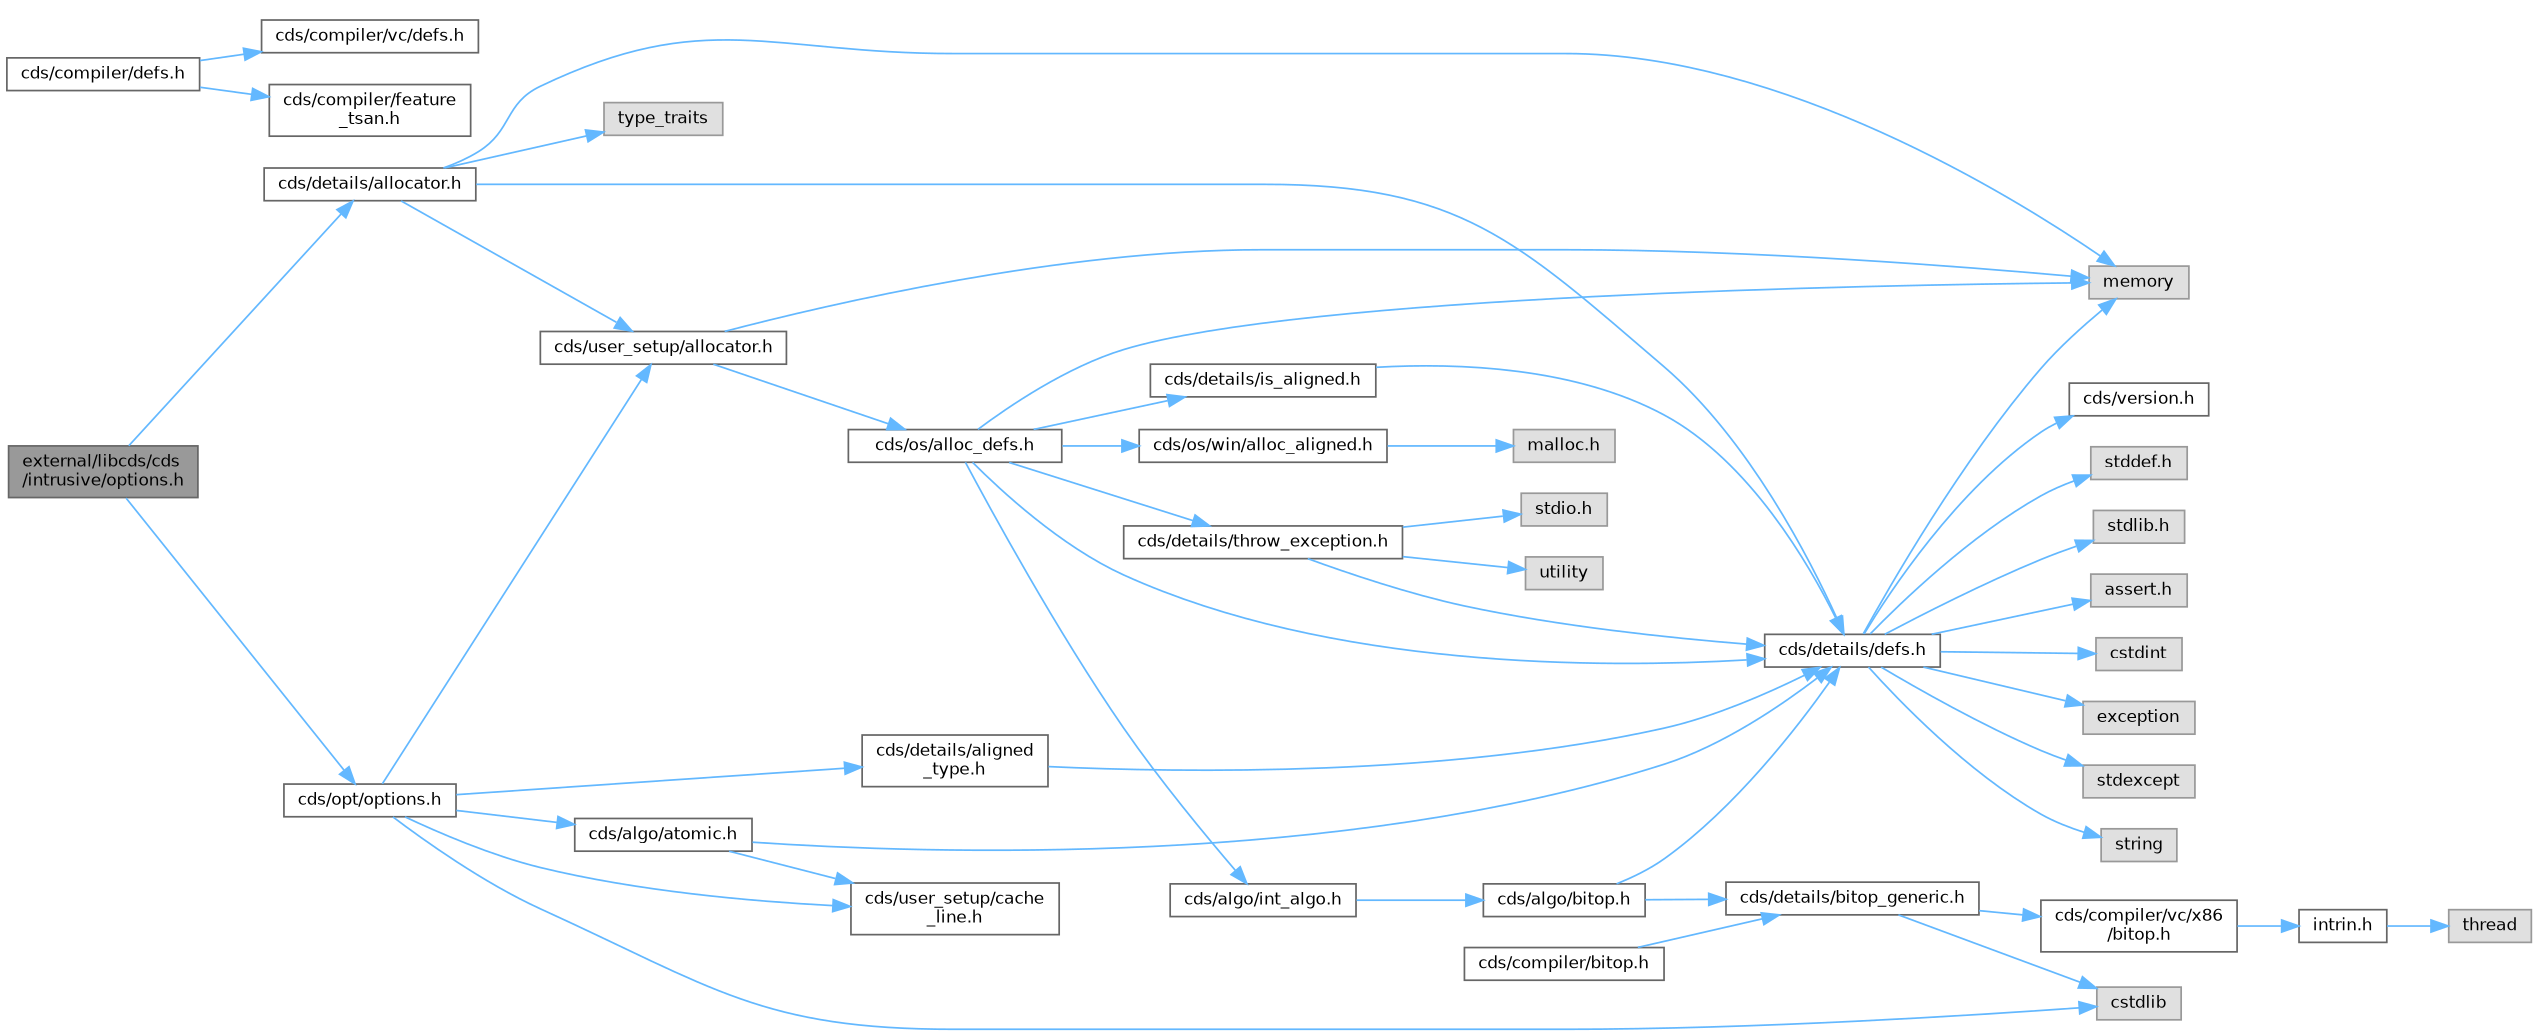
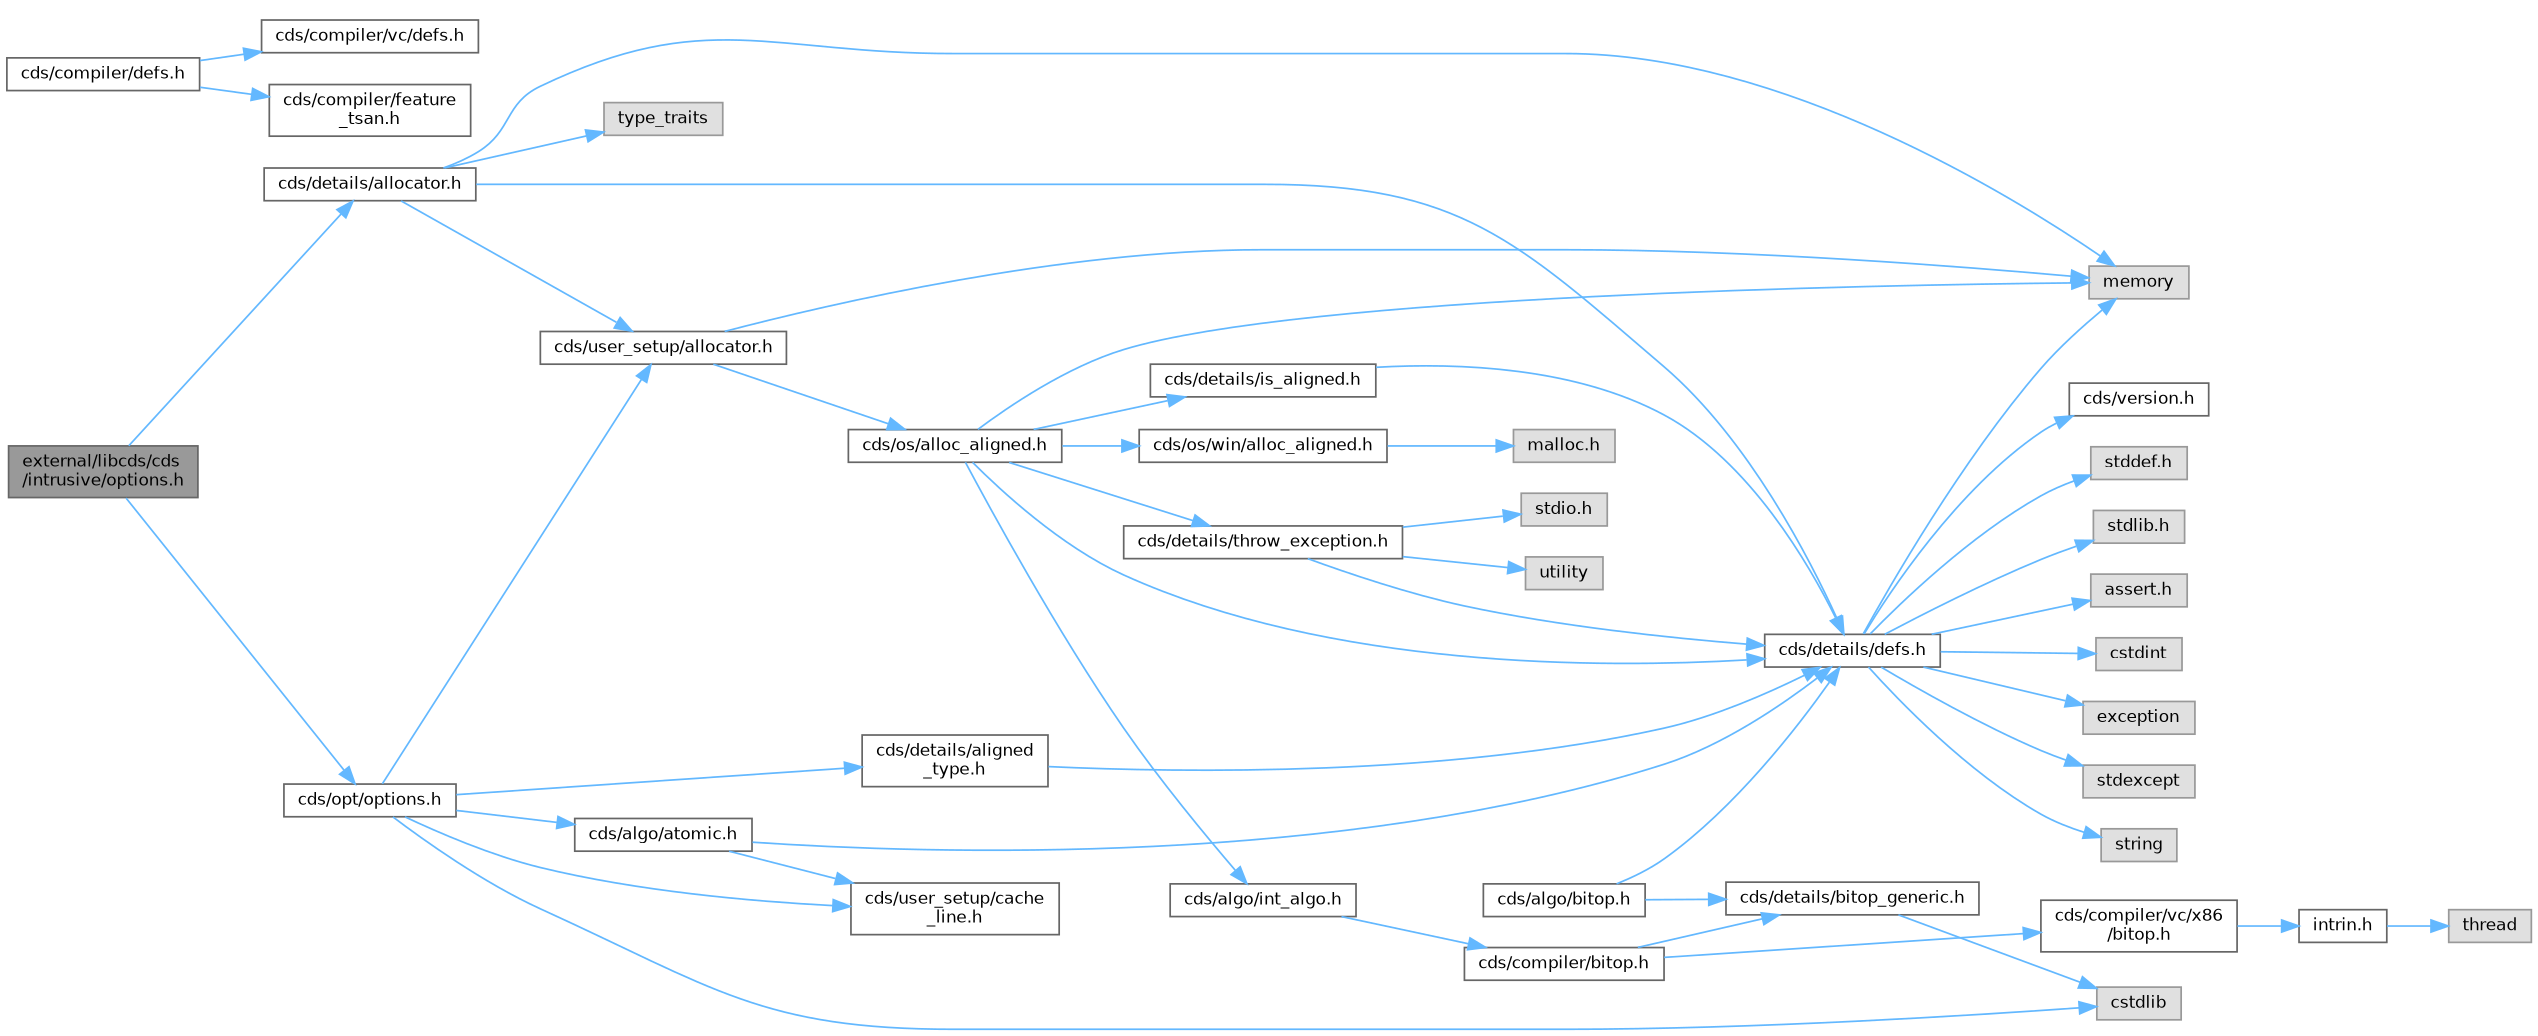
(955, 446) -> (955, 446)
(1411, 900) -> (1405, 930)
(2001, 913) -> (1844, 945)
